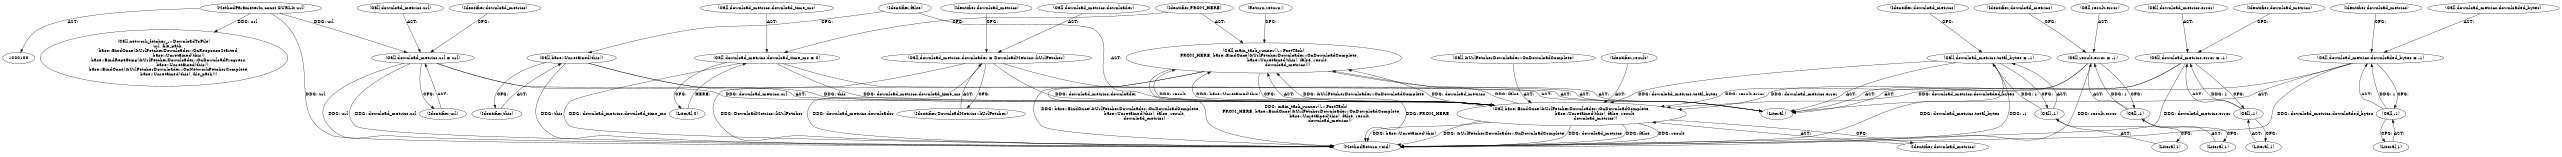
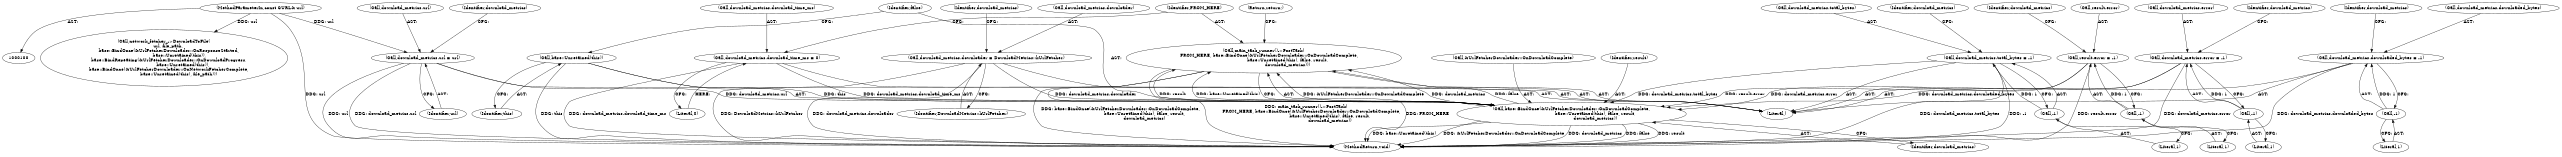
none -> (1816, 8)
